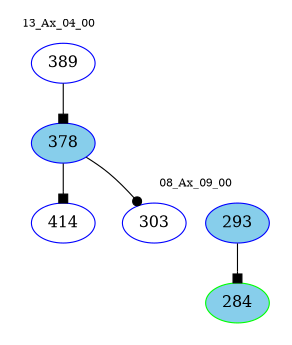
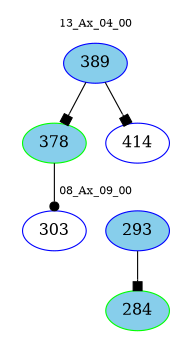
(63, 63) -> (95, 63)
(63, 143) -> (54, 143)
(63, 178) -> (114, 98)
